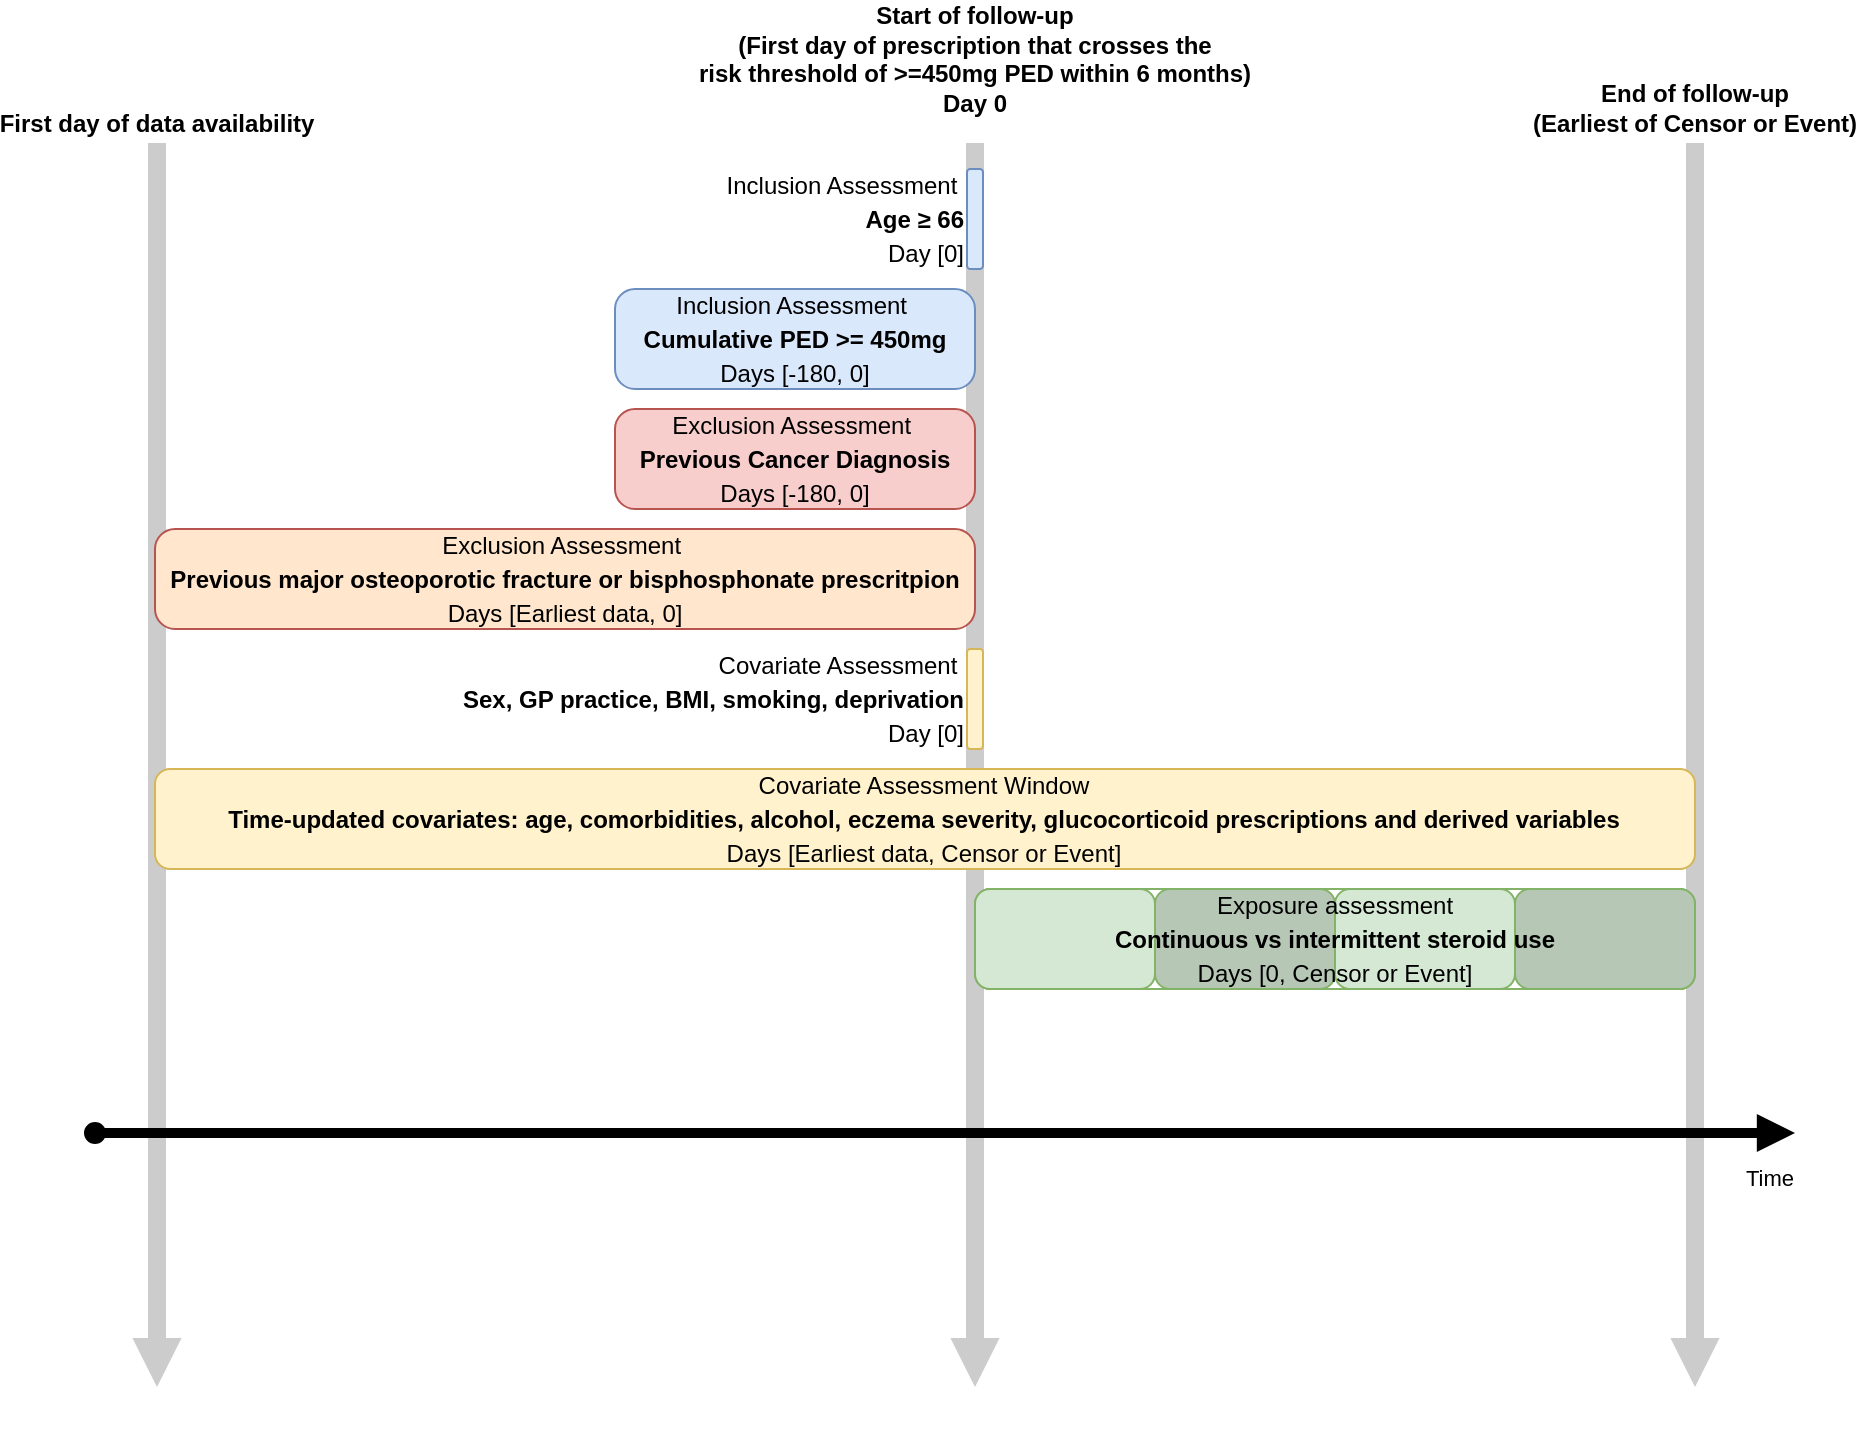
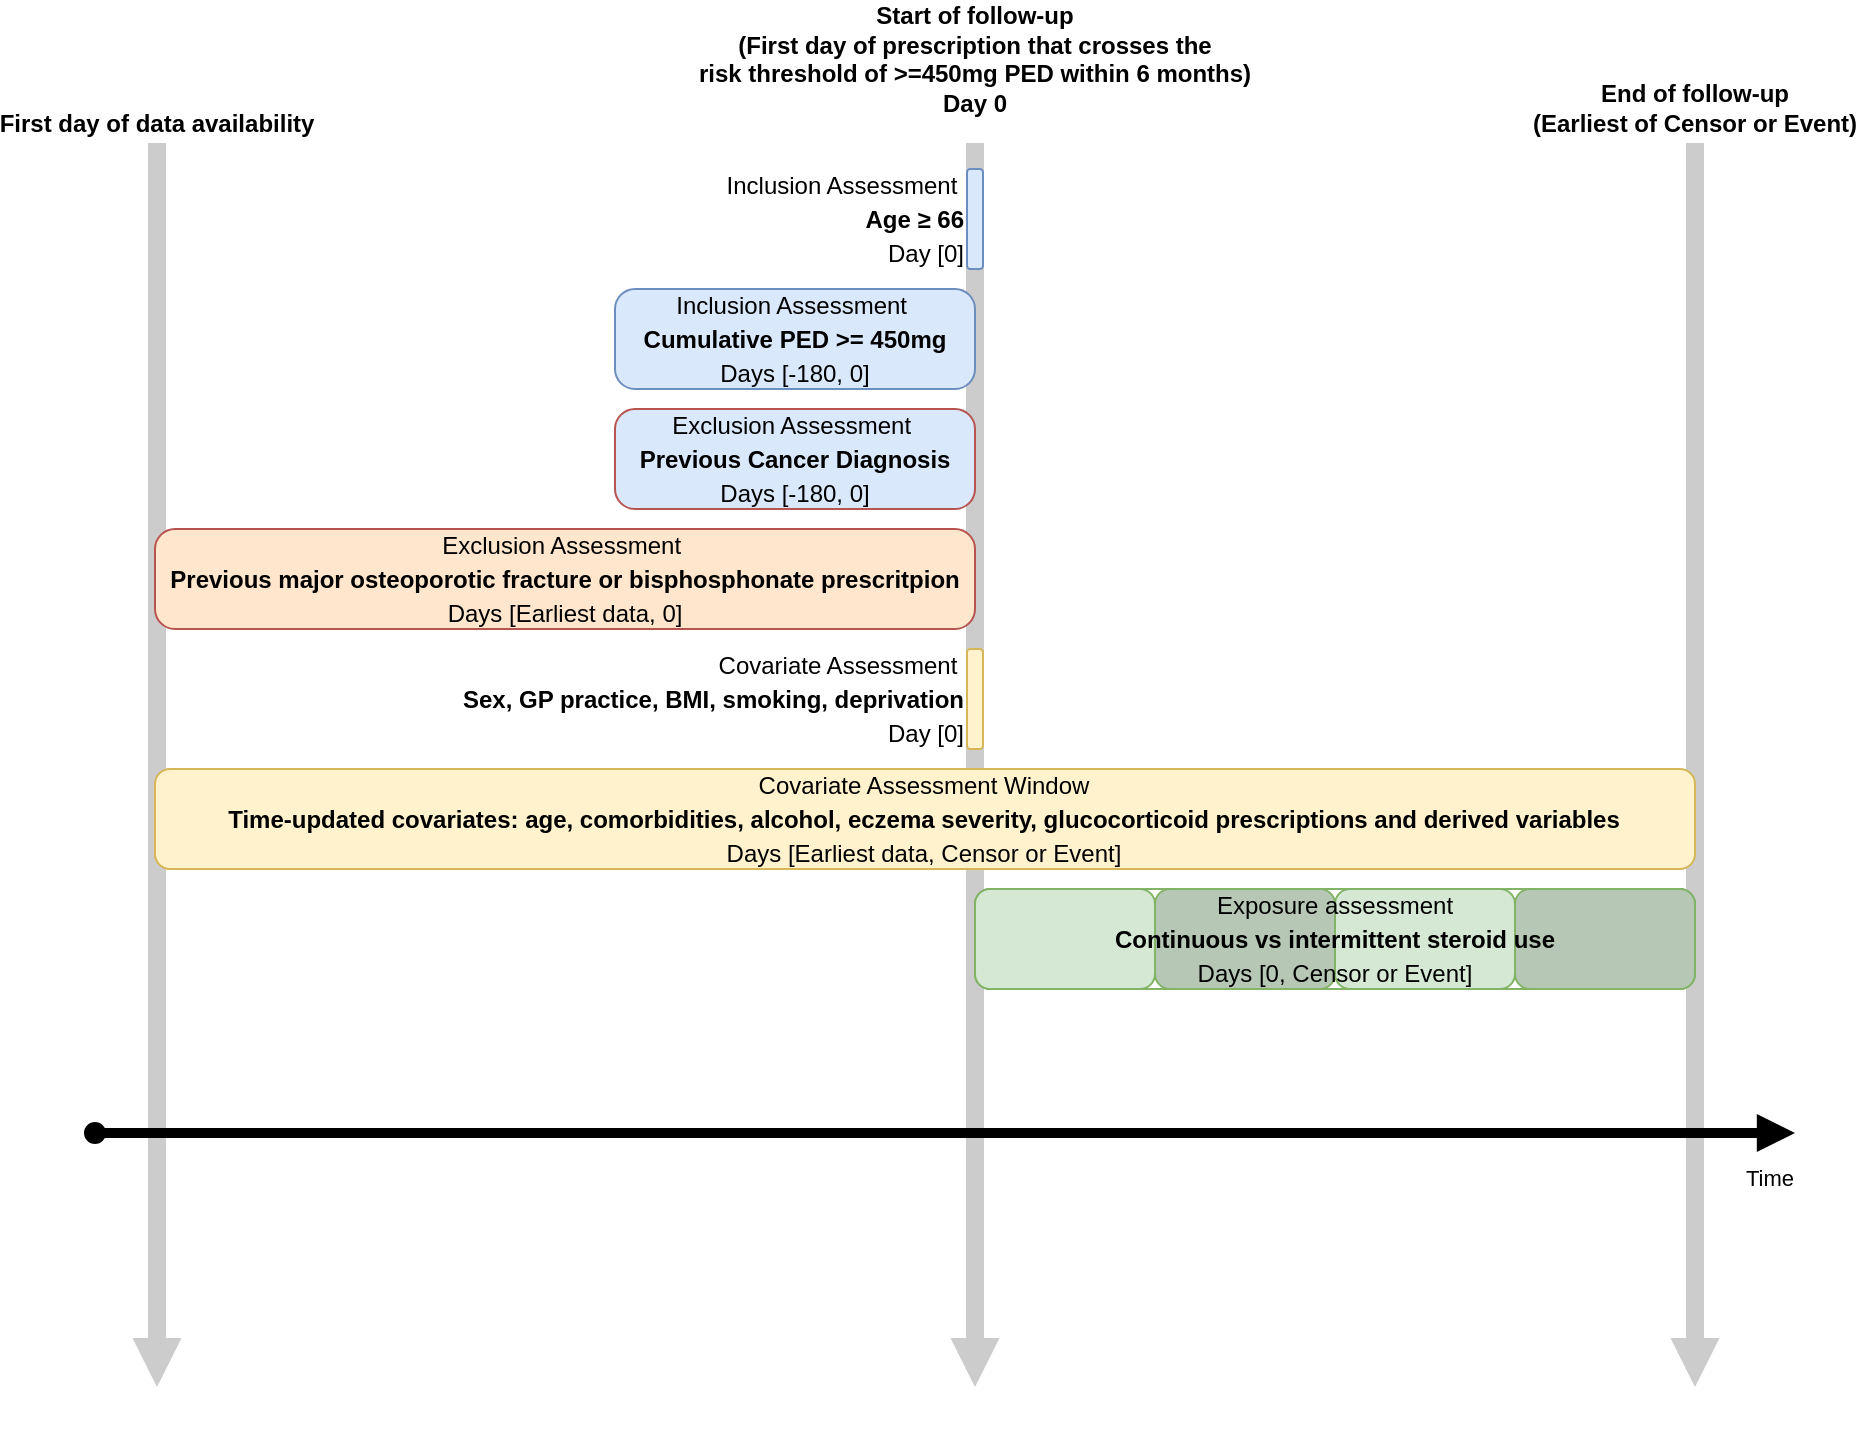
(795, 459) -> (795, 459)
